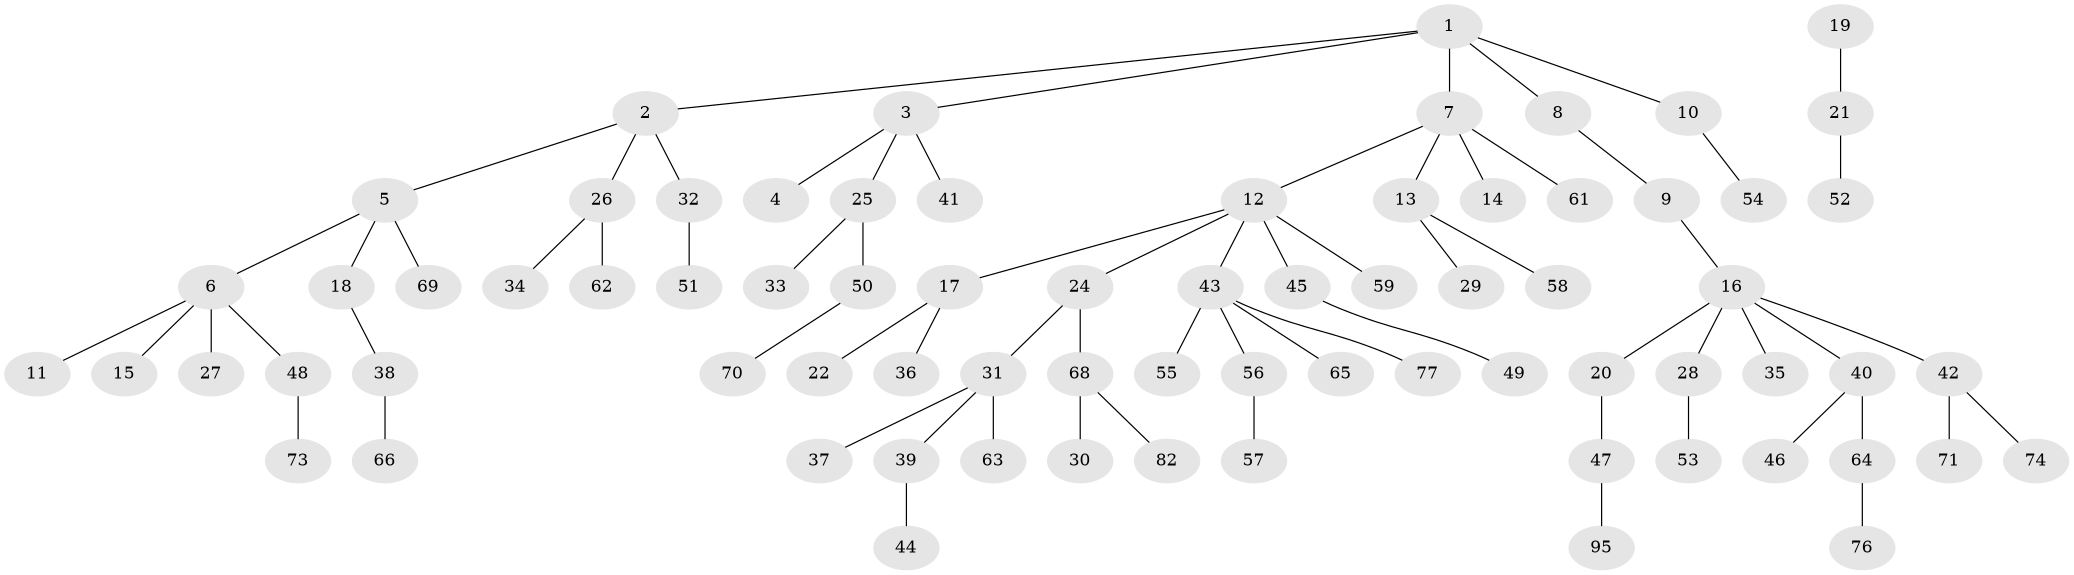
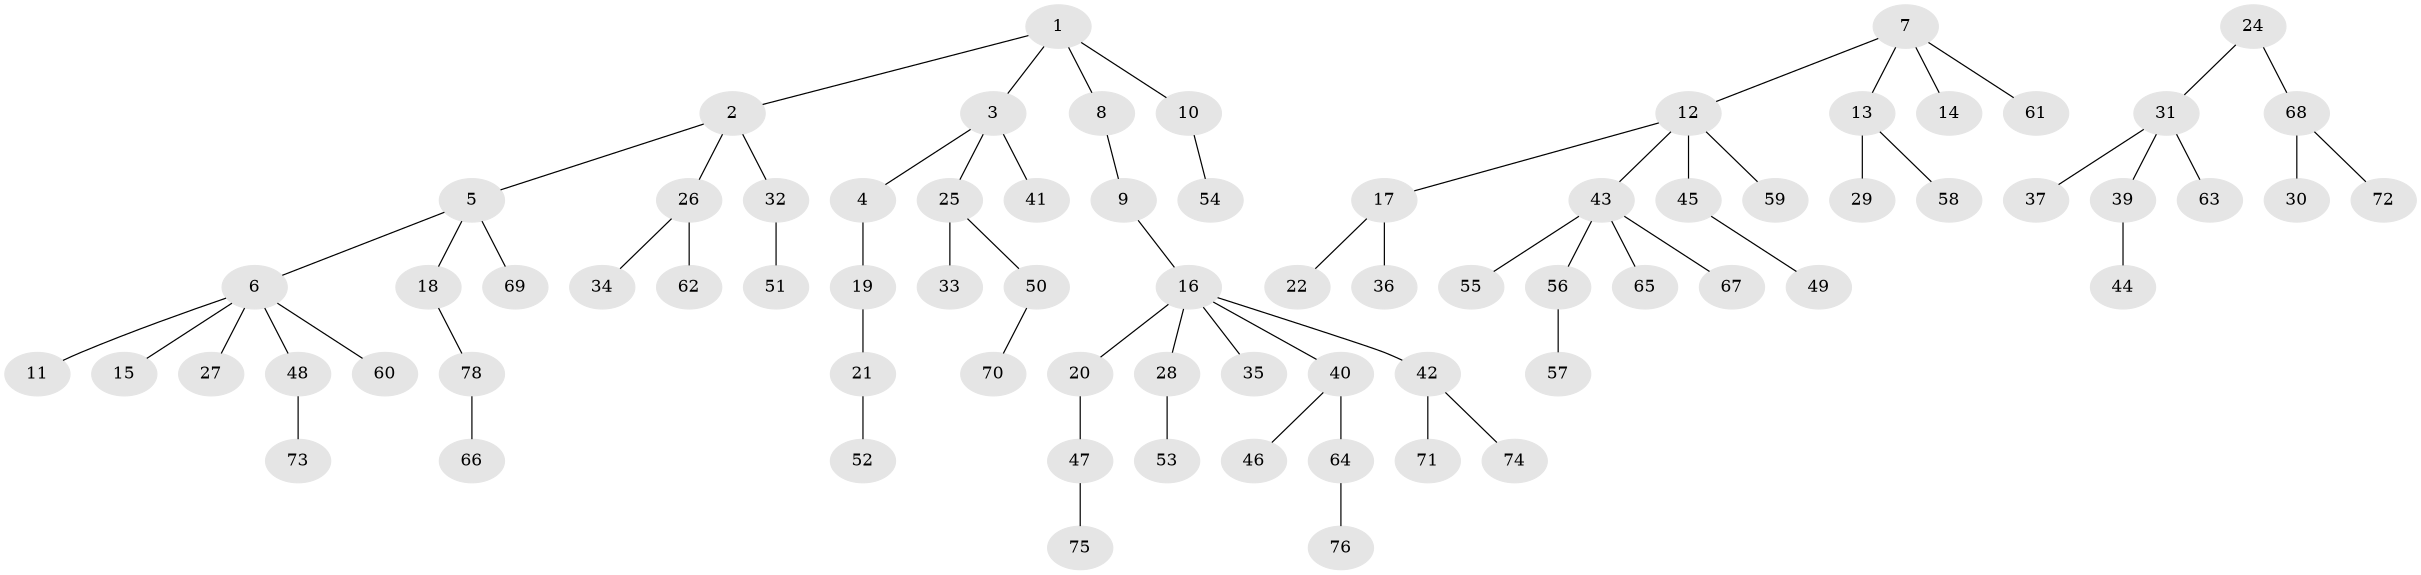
(1450, 70) -> none
none -> (863, 244)
(1167, 244) -> none
none -> (385, 374)
(385, 374) -> (472, 374)
(1428, 374) -> (1732, 287)
(1167, 461) -> (2384, 200)
(1602, 548) -> (1080, 548)
